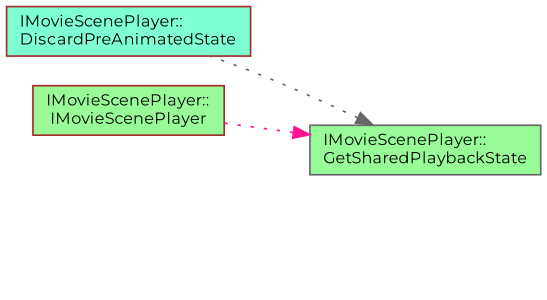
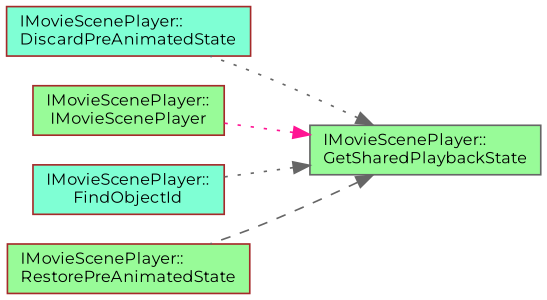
none -> (129, 190)
none -> (129, 269)
